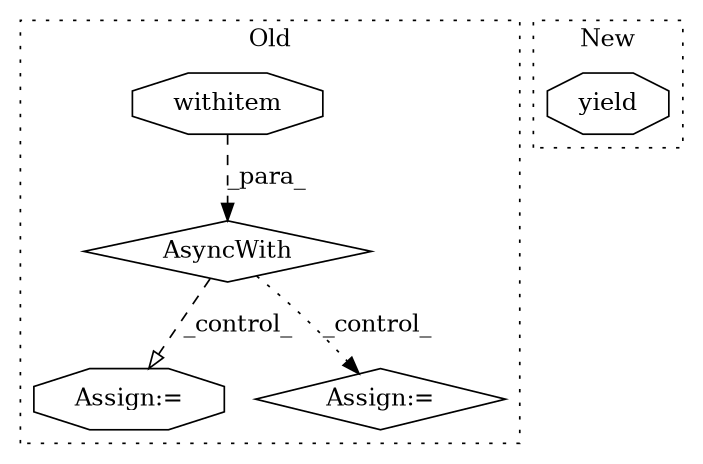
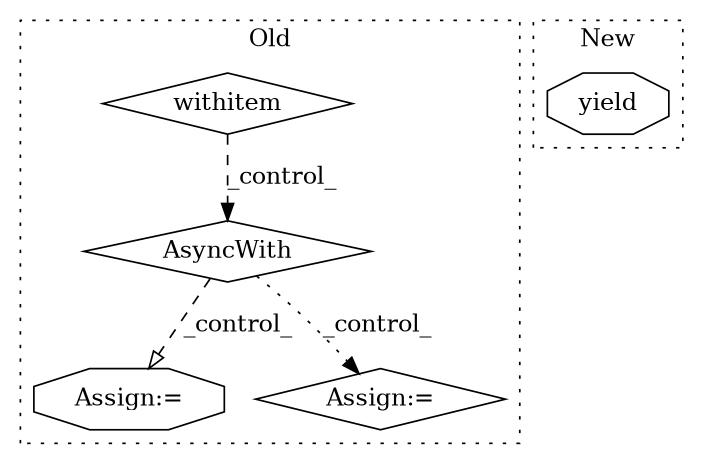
(228, 104) -> (228, 104)
(267, 178) -> (282, 178)
